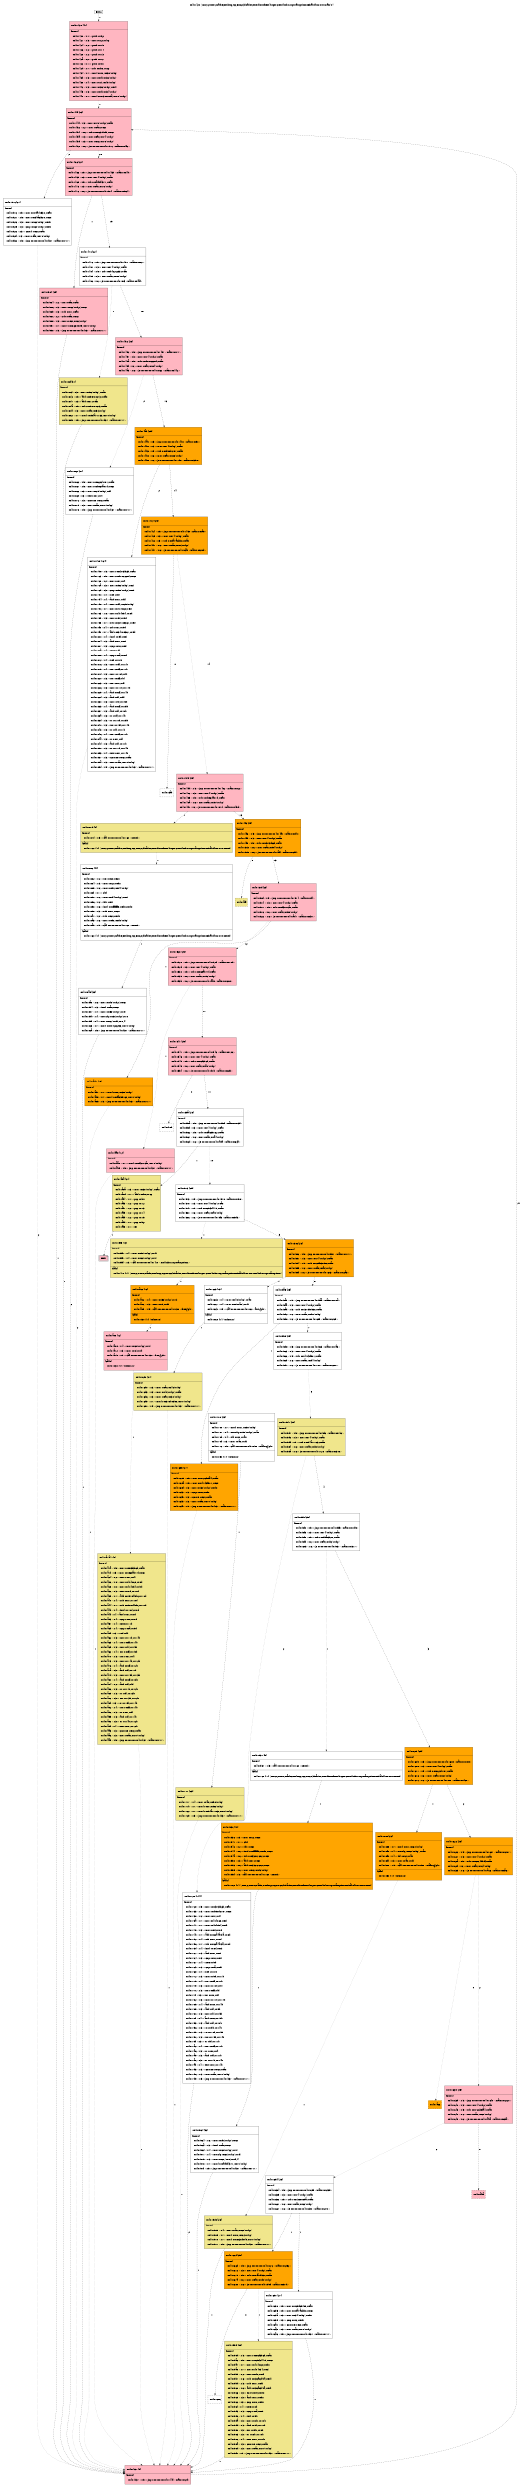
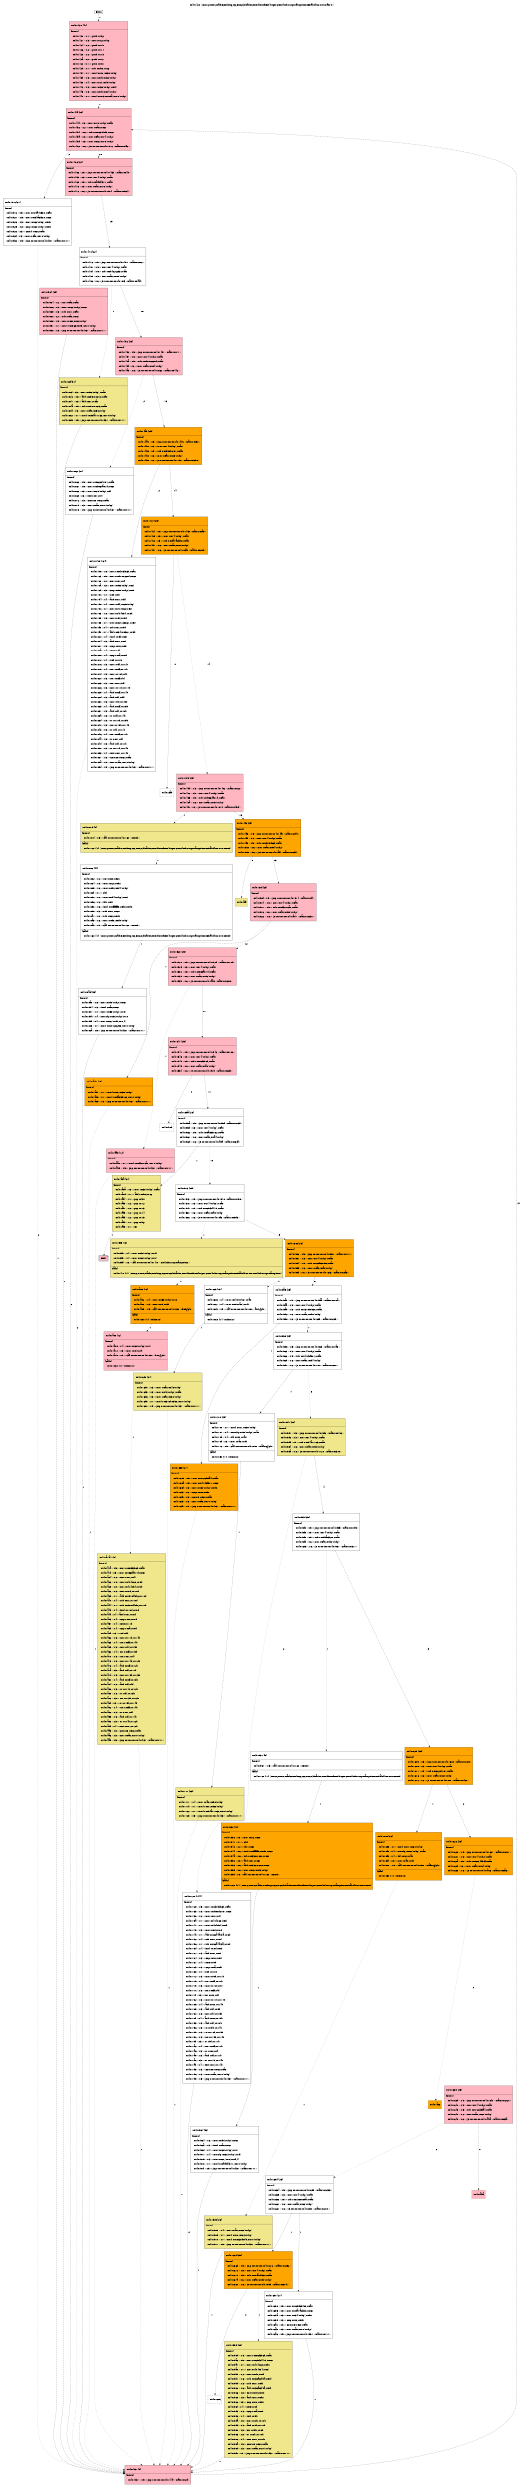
(79, 240) -> none
none -> (277, 1391)
(479, 1980) -> none
